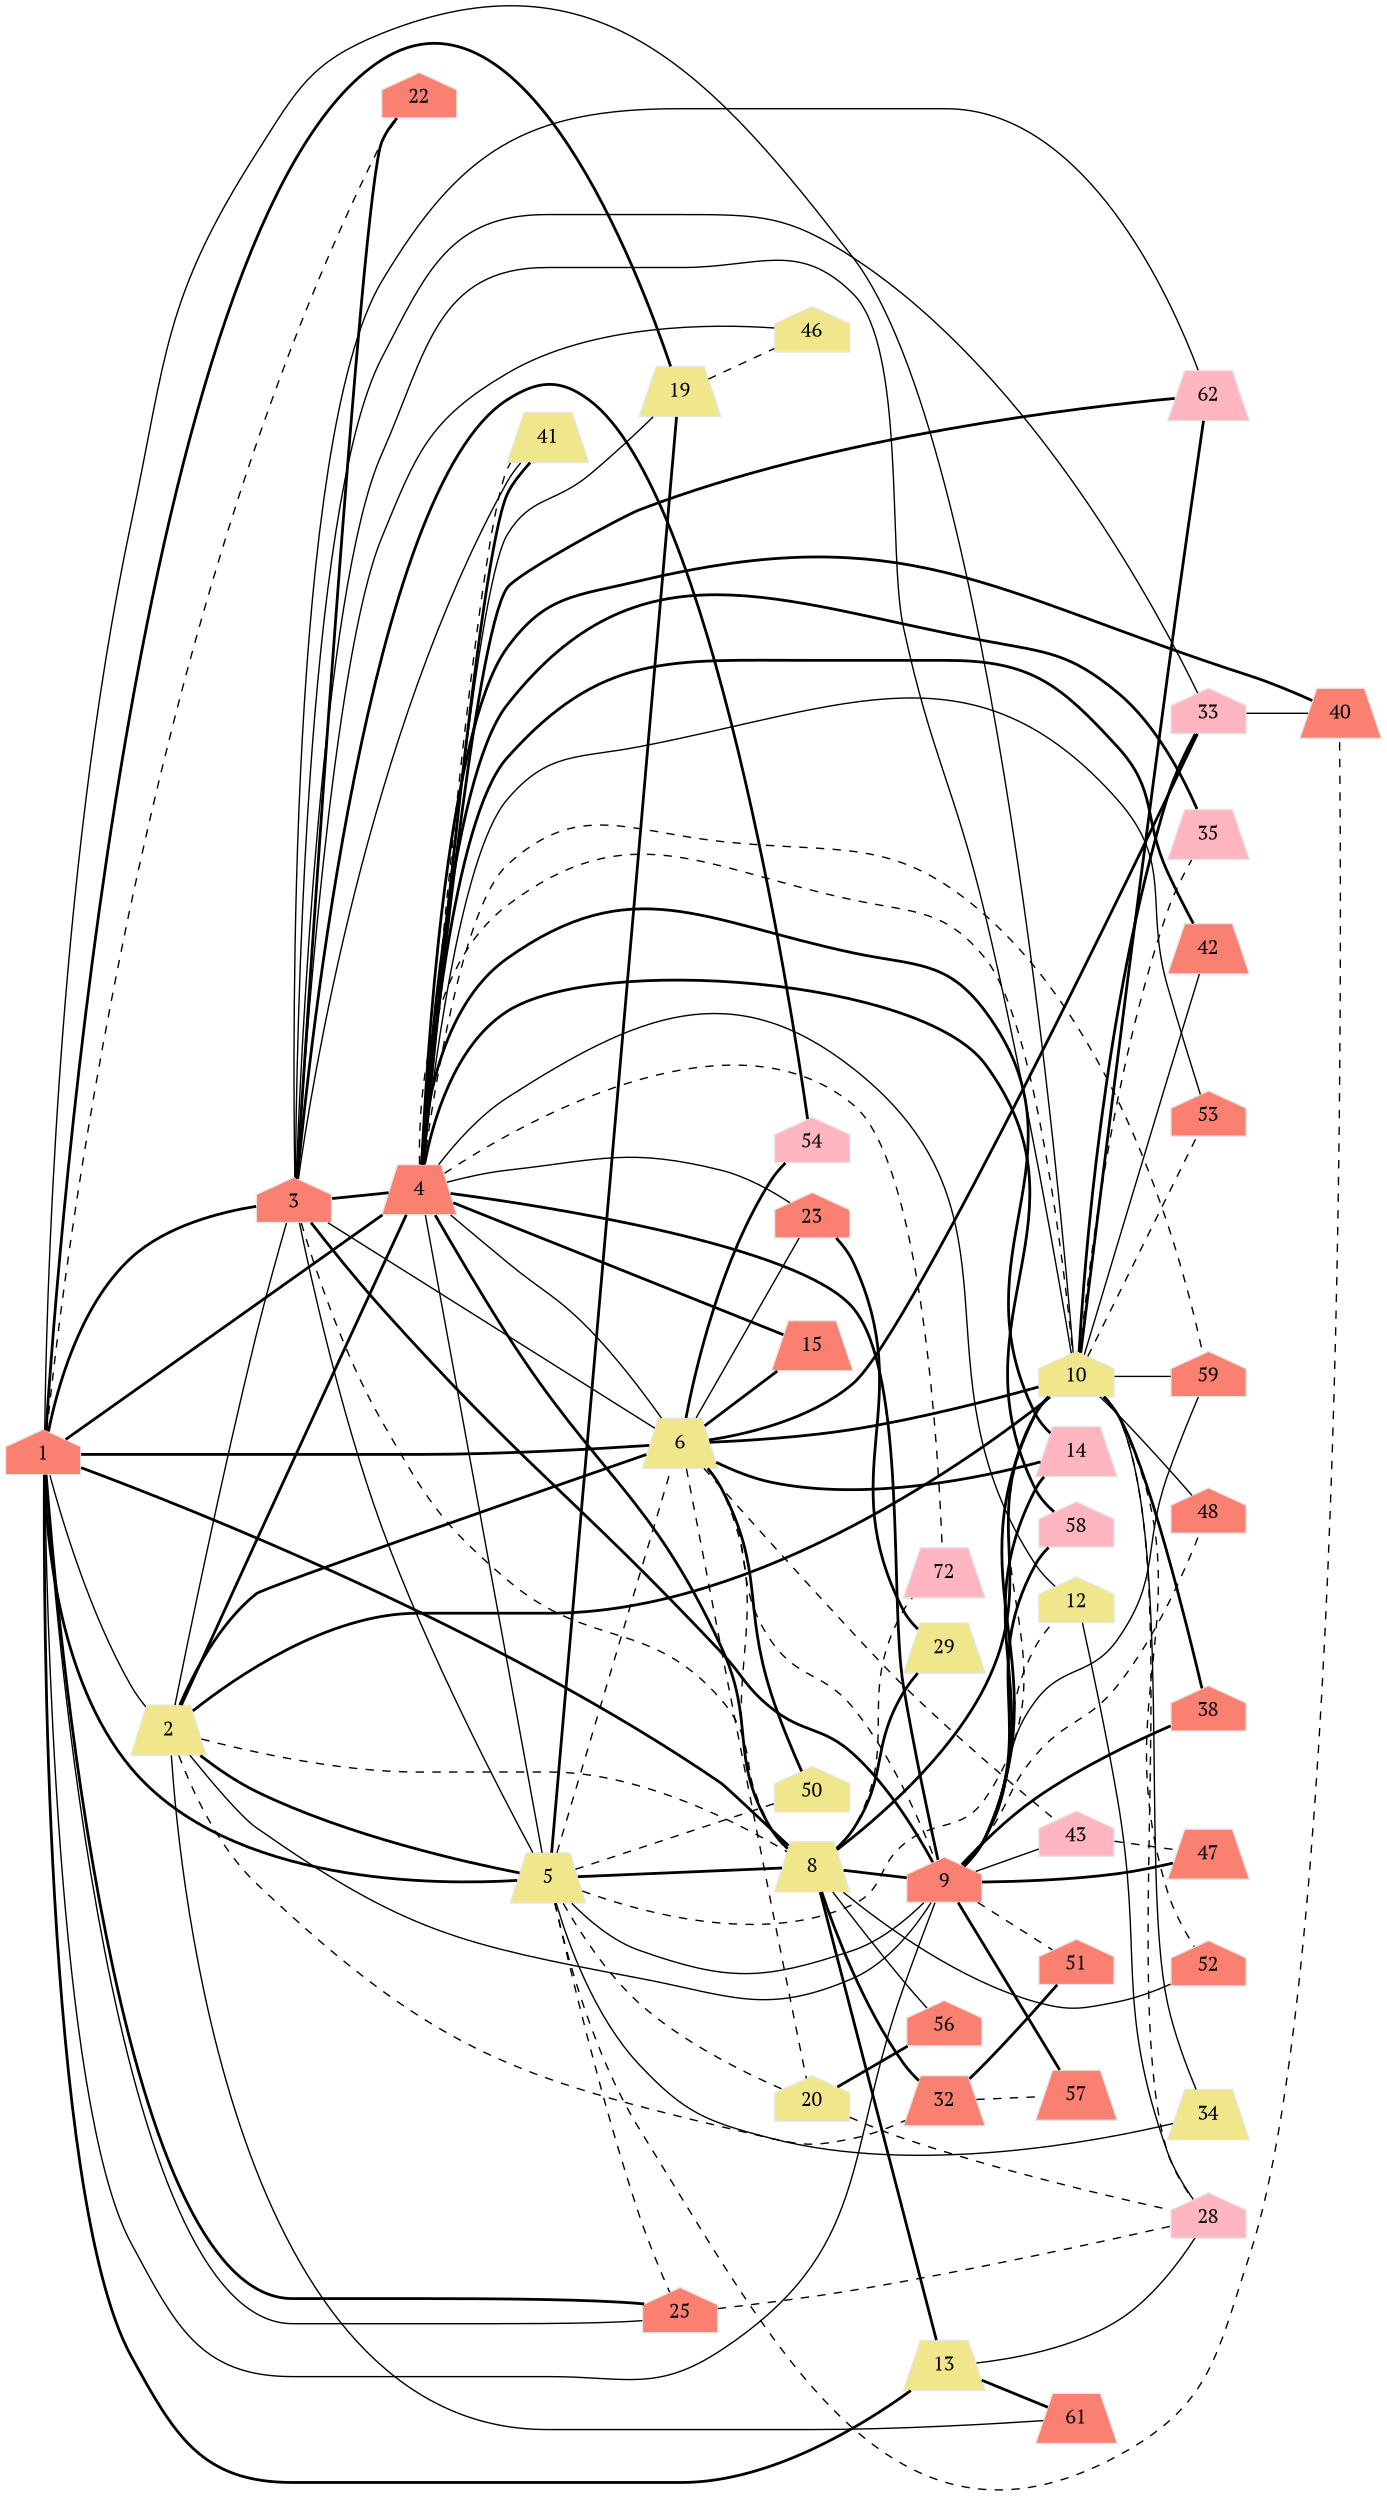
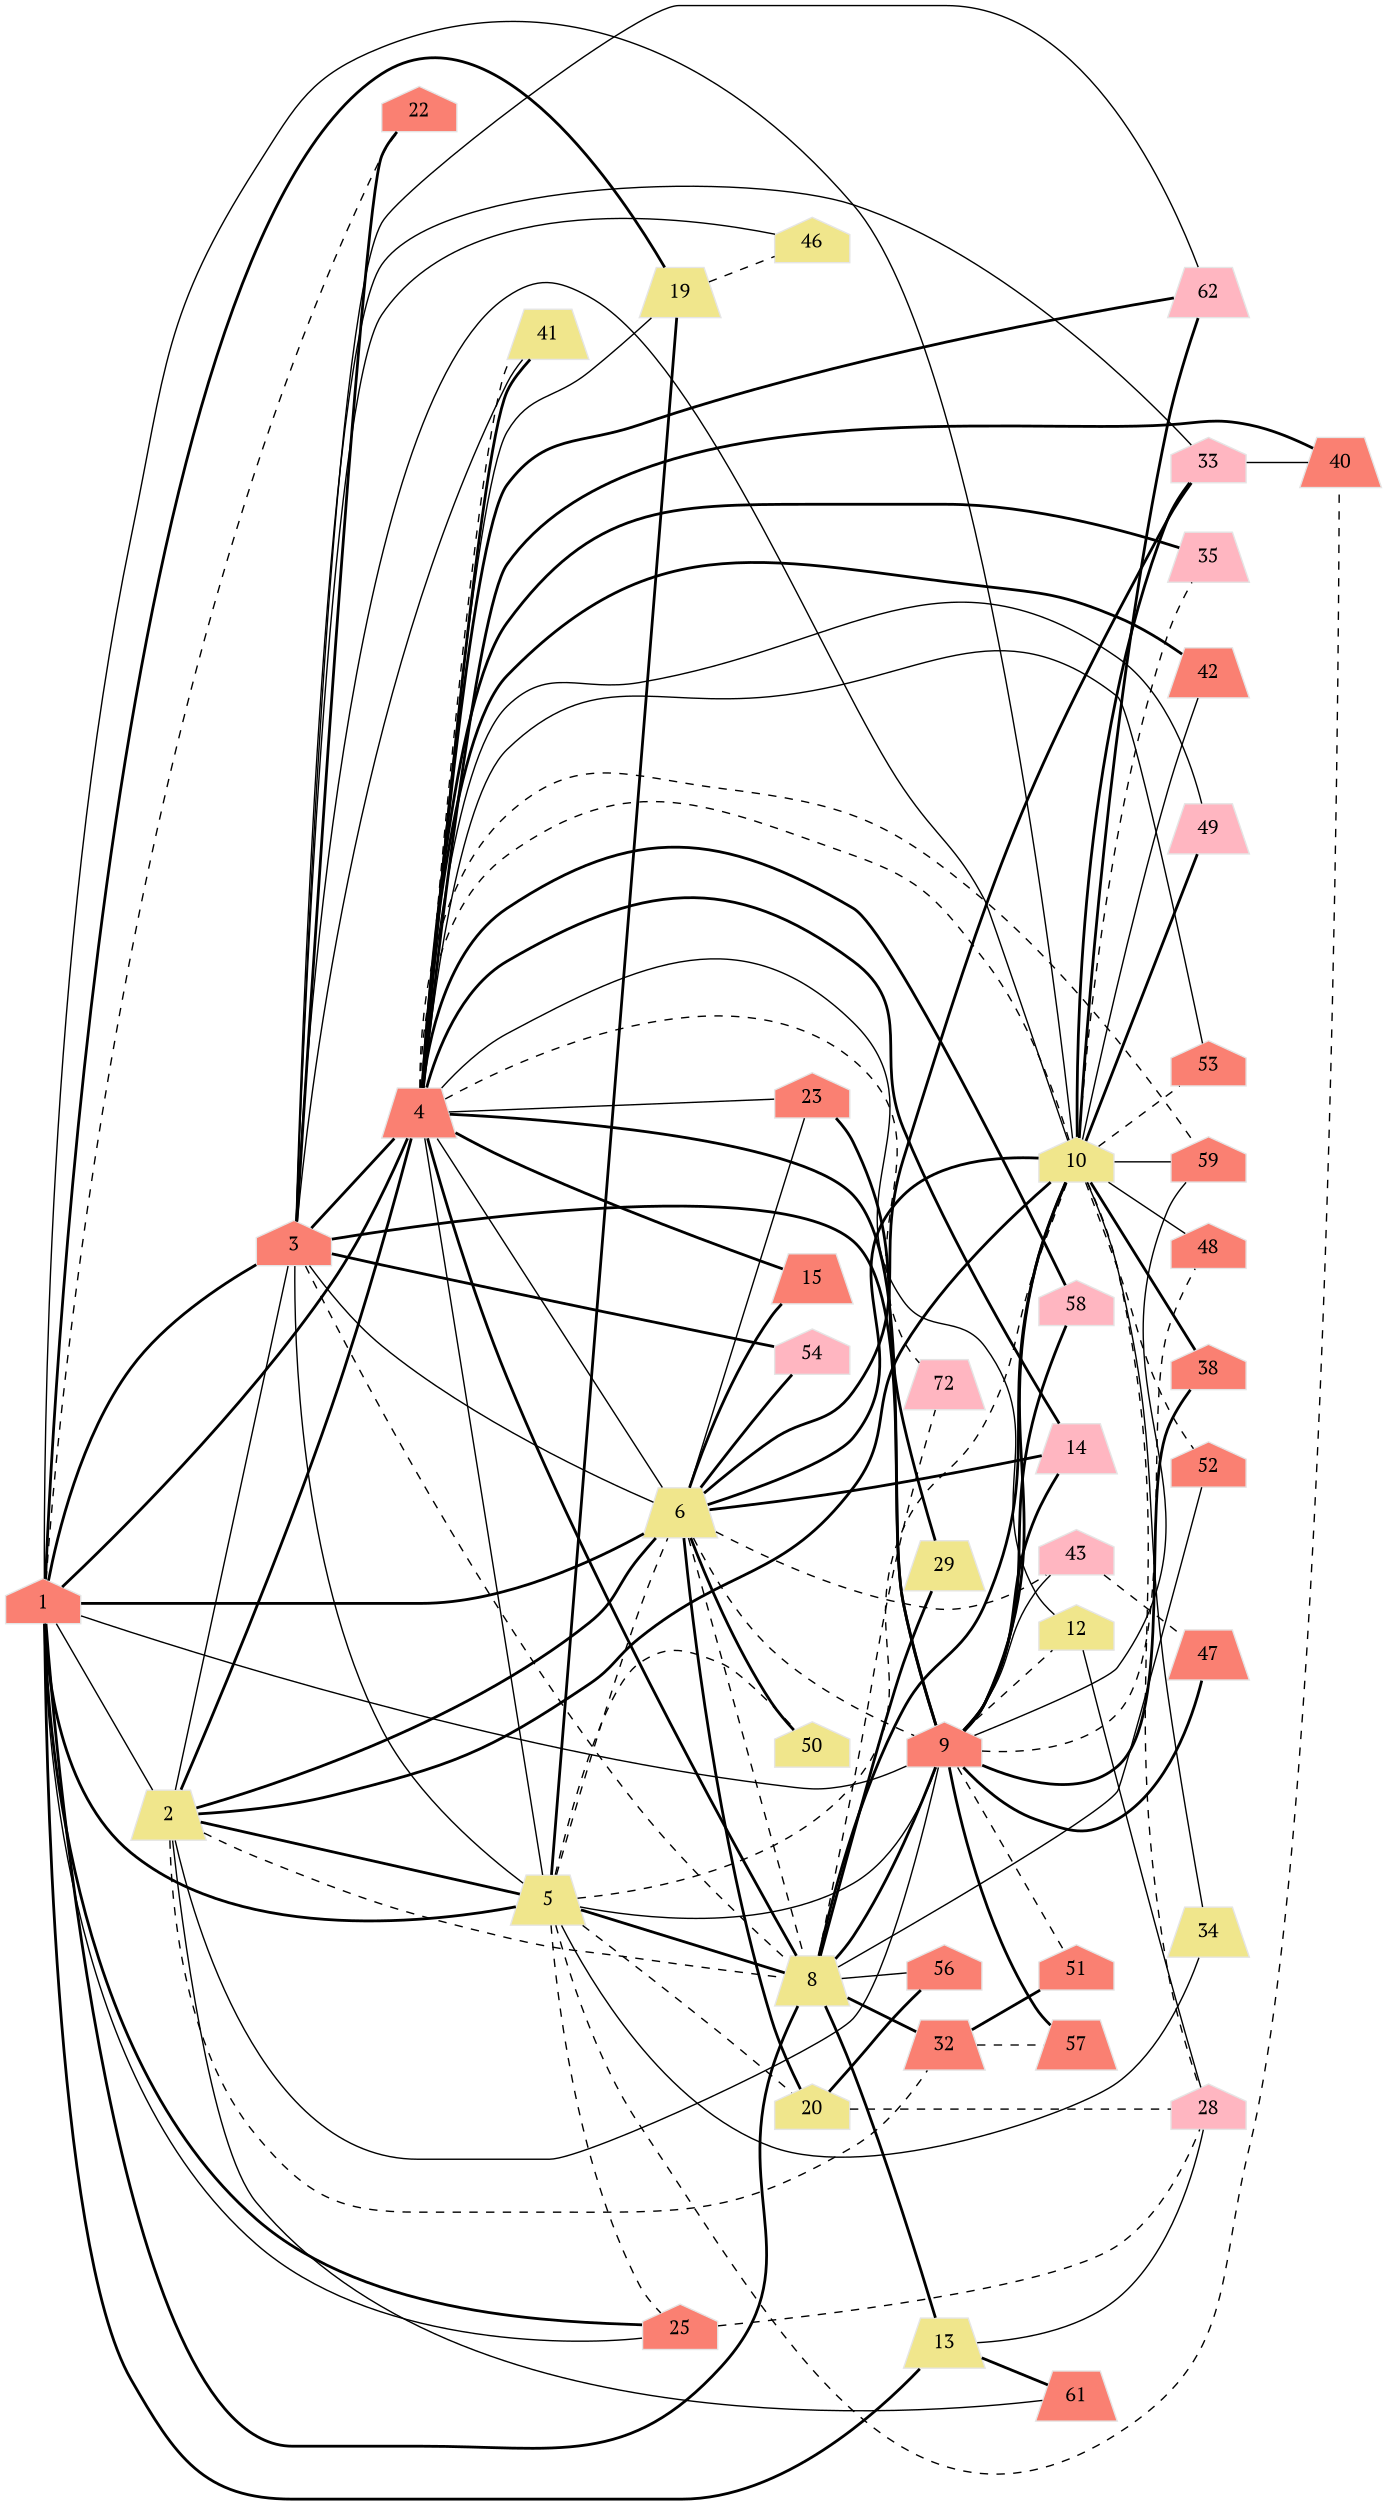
none -> (1209, 829)
(761, 1850) -> (719, 1790)
